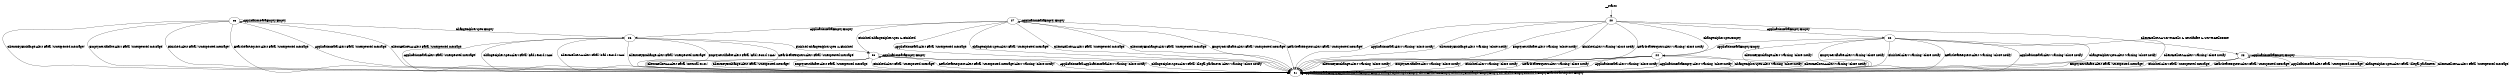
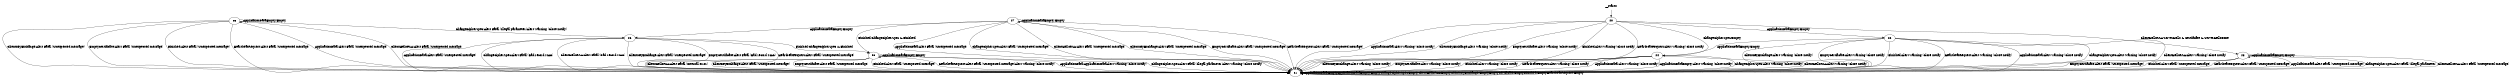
(475, 30) -> (511, 30)
